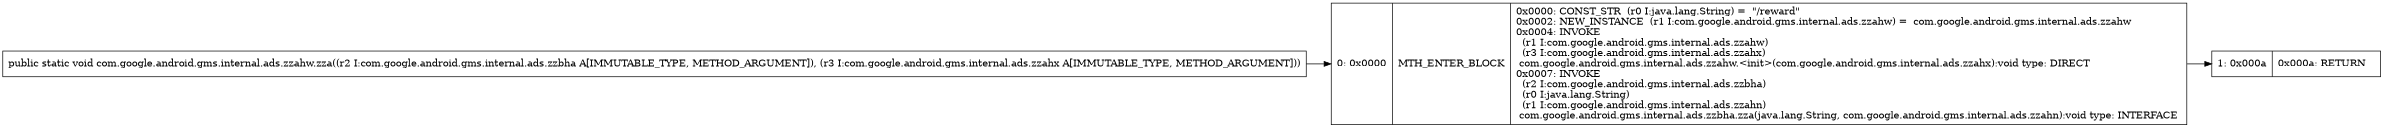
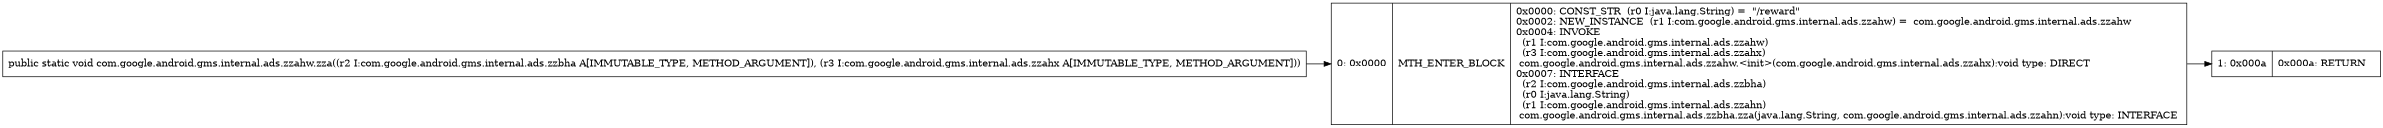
(1561, 74) -> (1571, 74)
